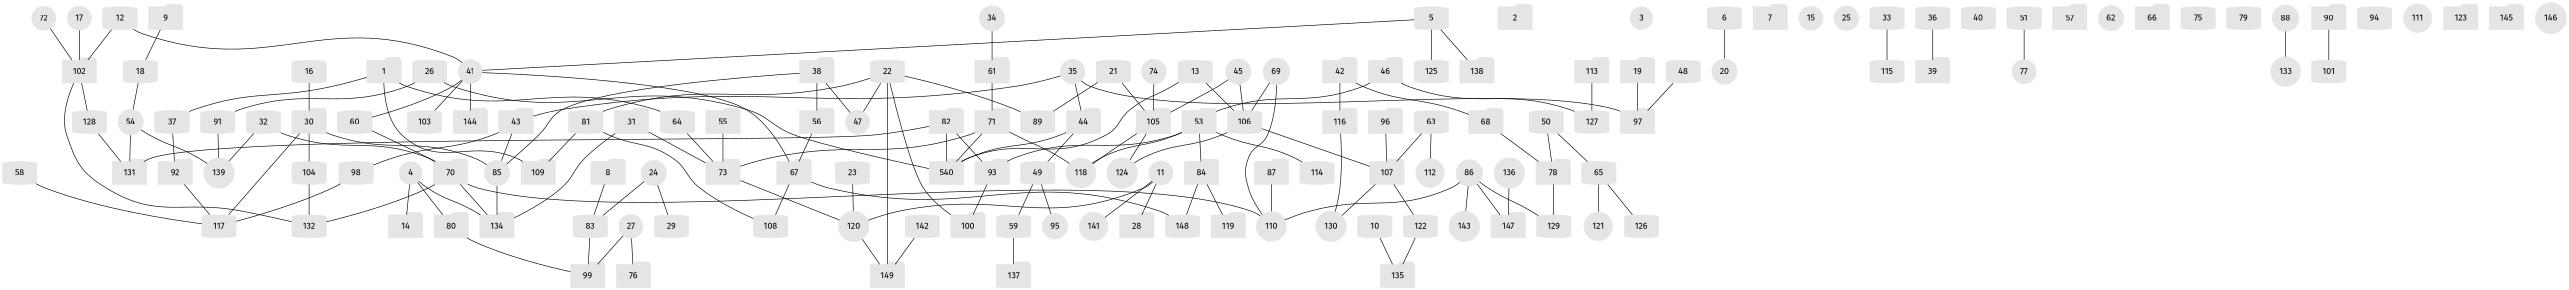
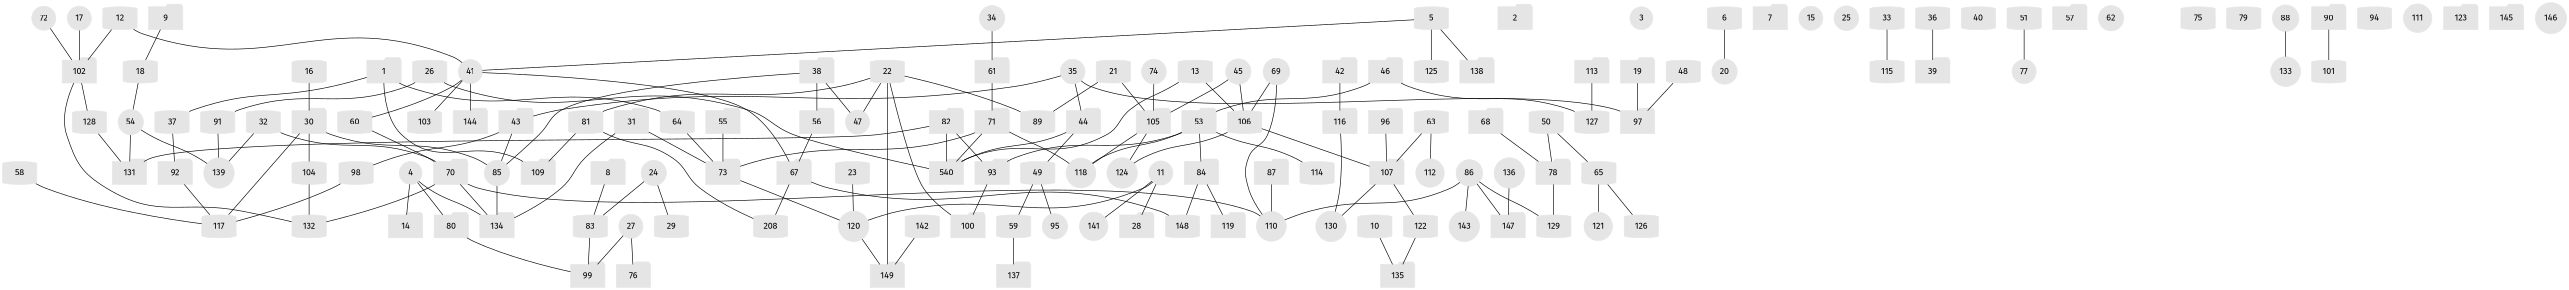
(2152, 18) -> none
(1392, 96) -> none
(771, 226) -> (771, 226)
